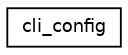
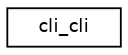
(64, 27) -> (64, 27)
